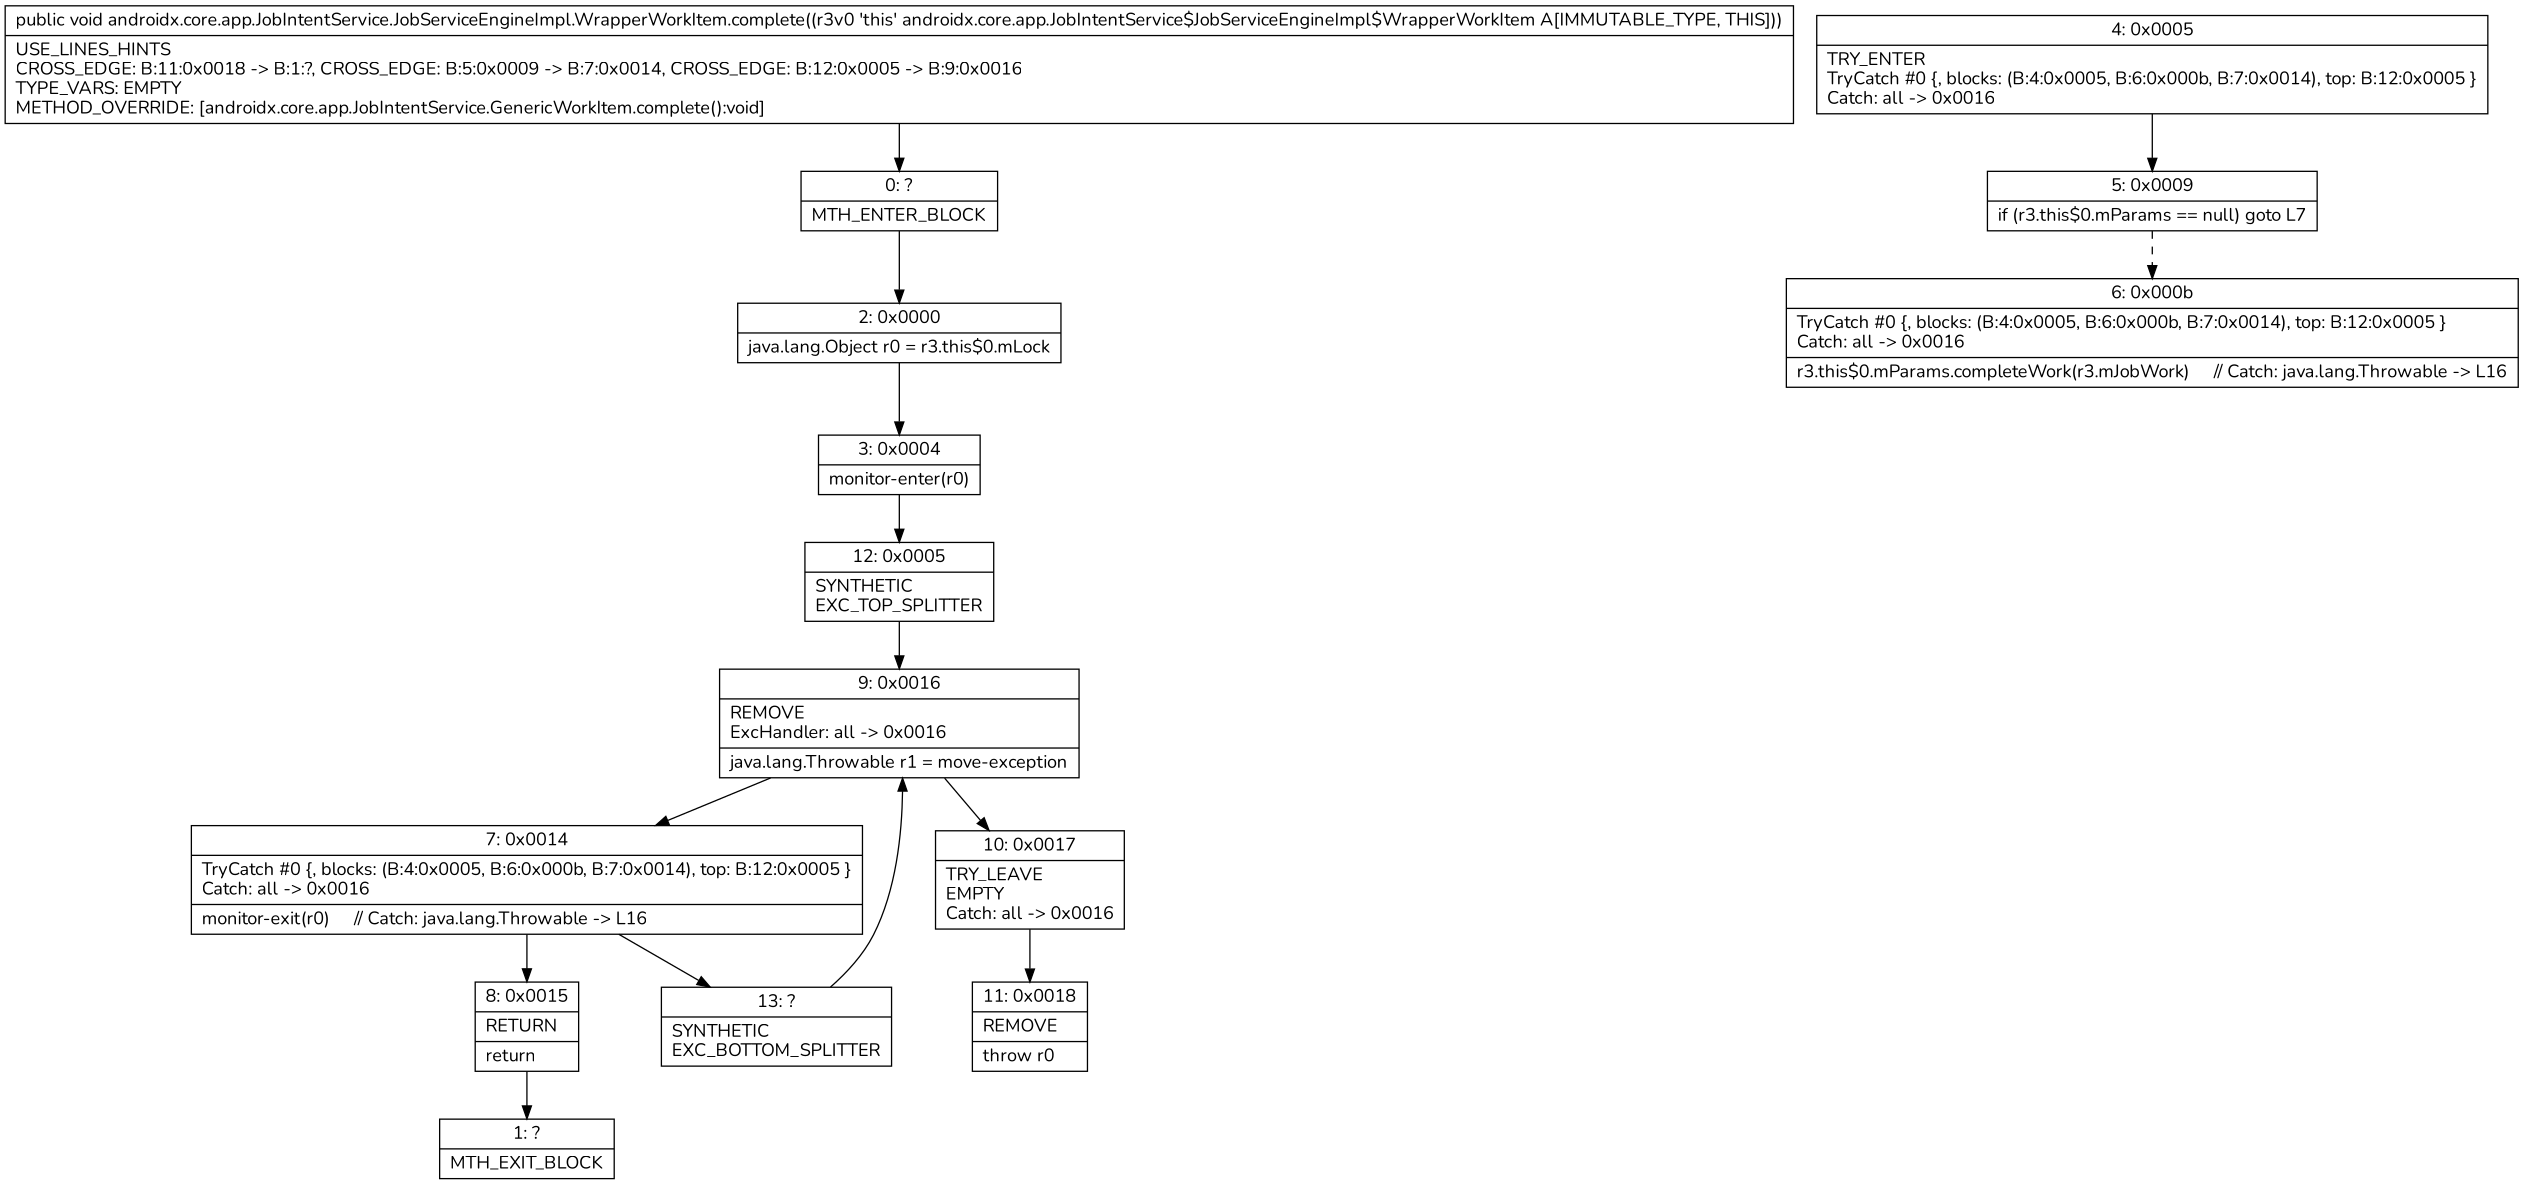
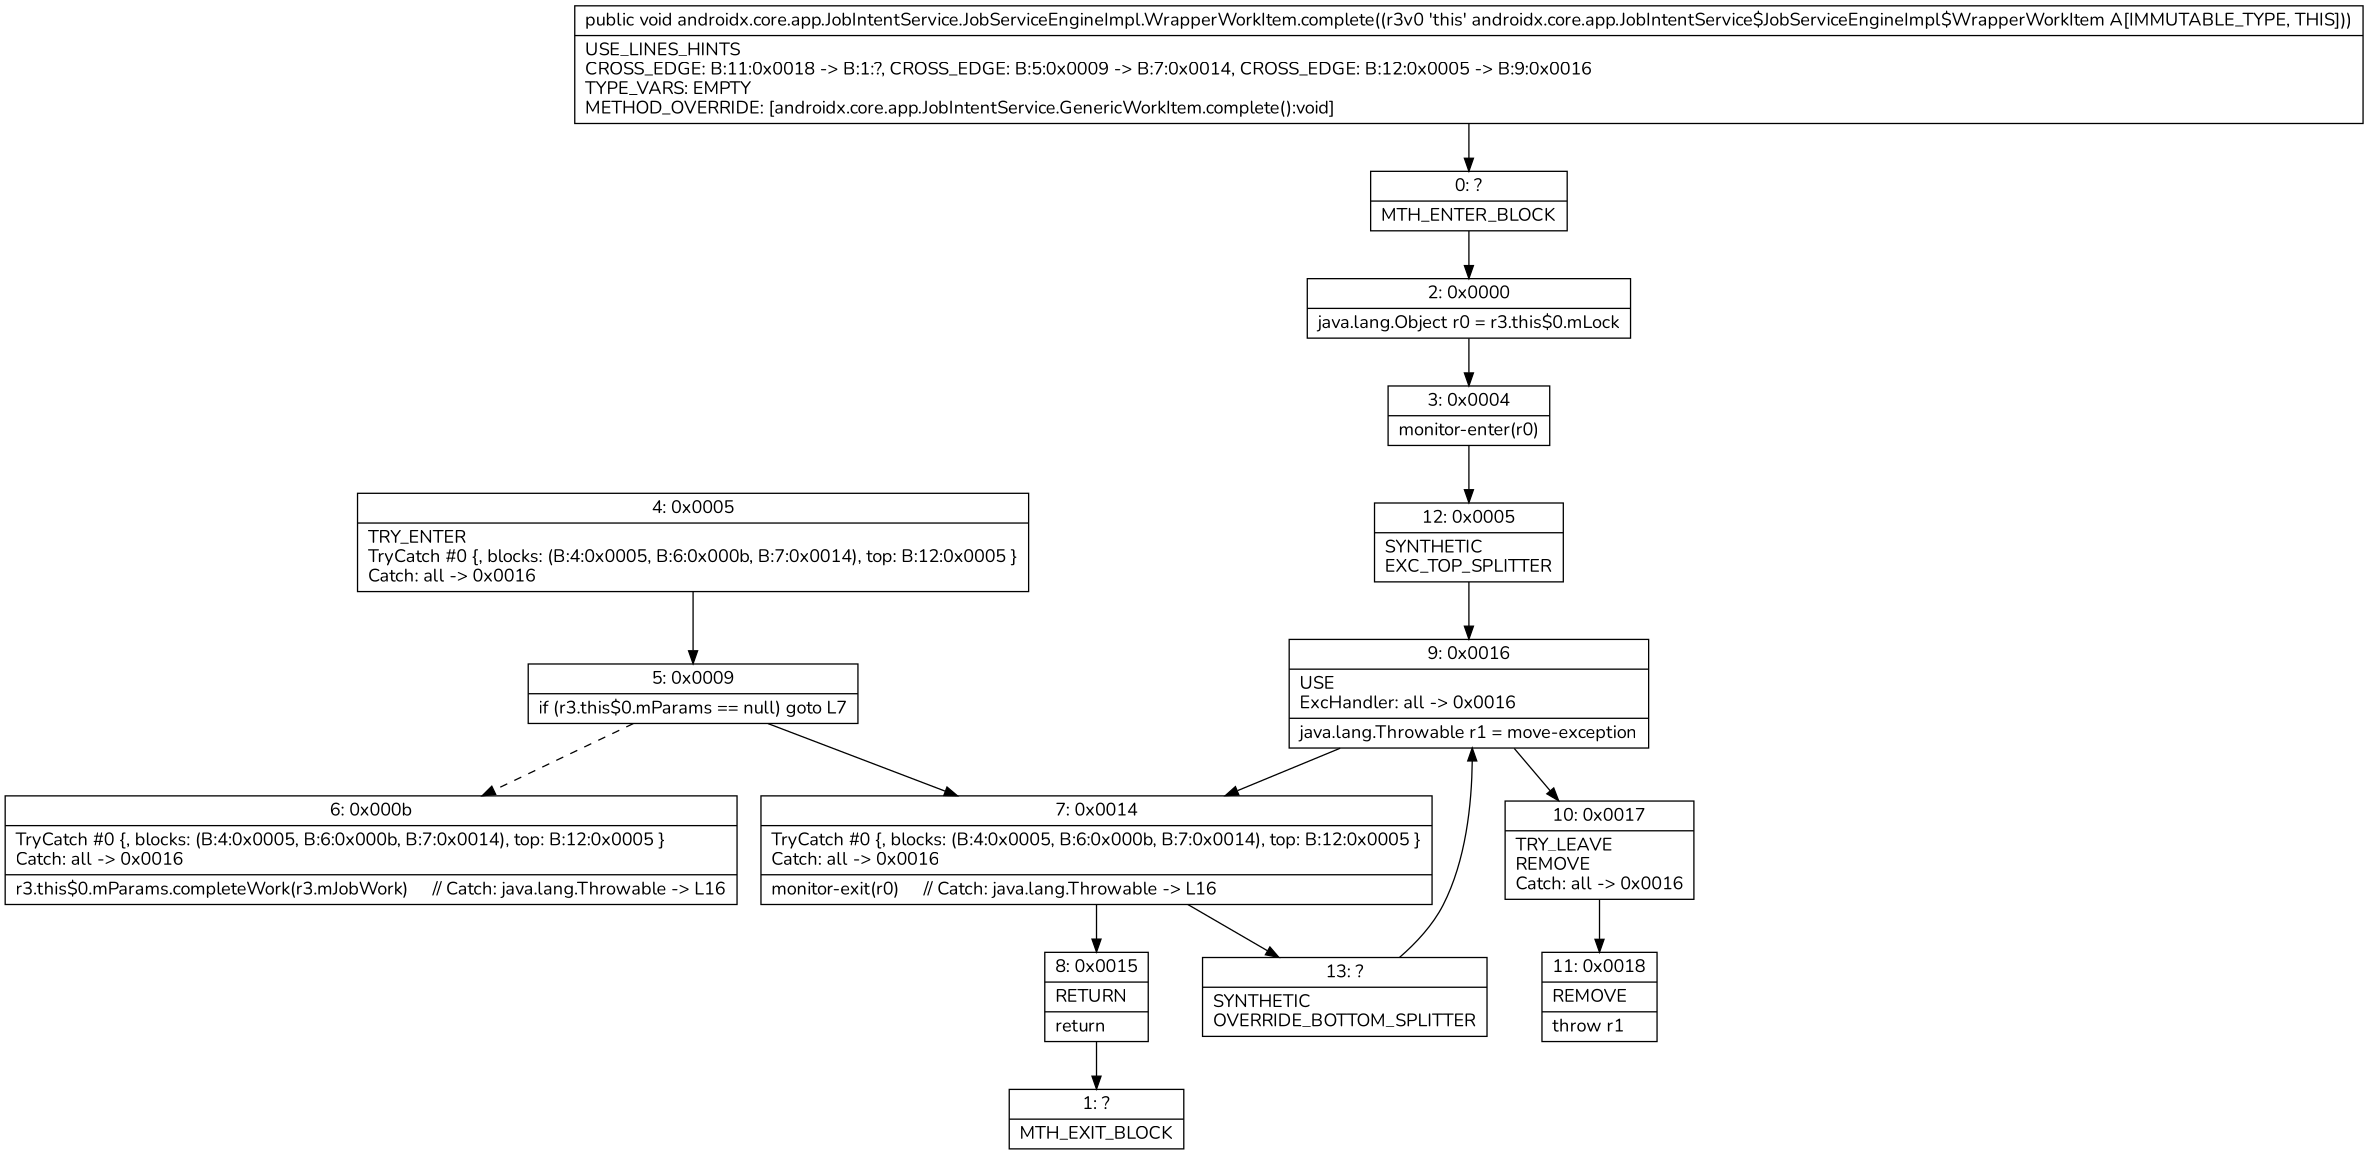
(767, 713) -> (1318, 683)
none -> (857, 757)
(976, 894) -> (1553, 864)
(776, 1051) -> (1345, 1021)
(1019, 1056) -> (1589, 1026)
